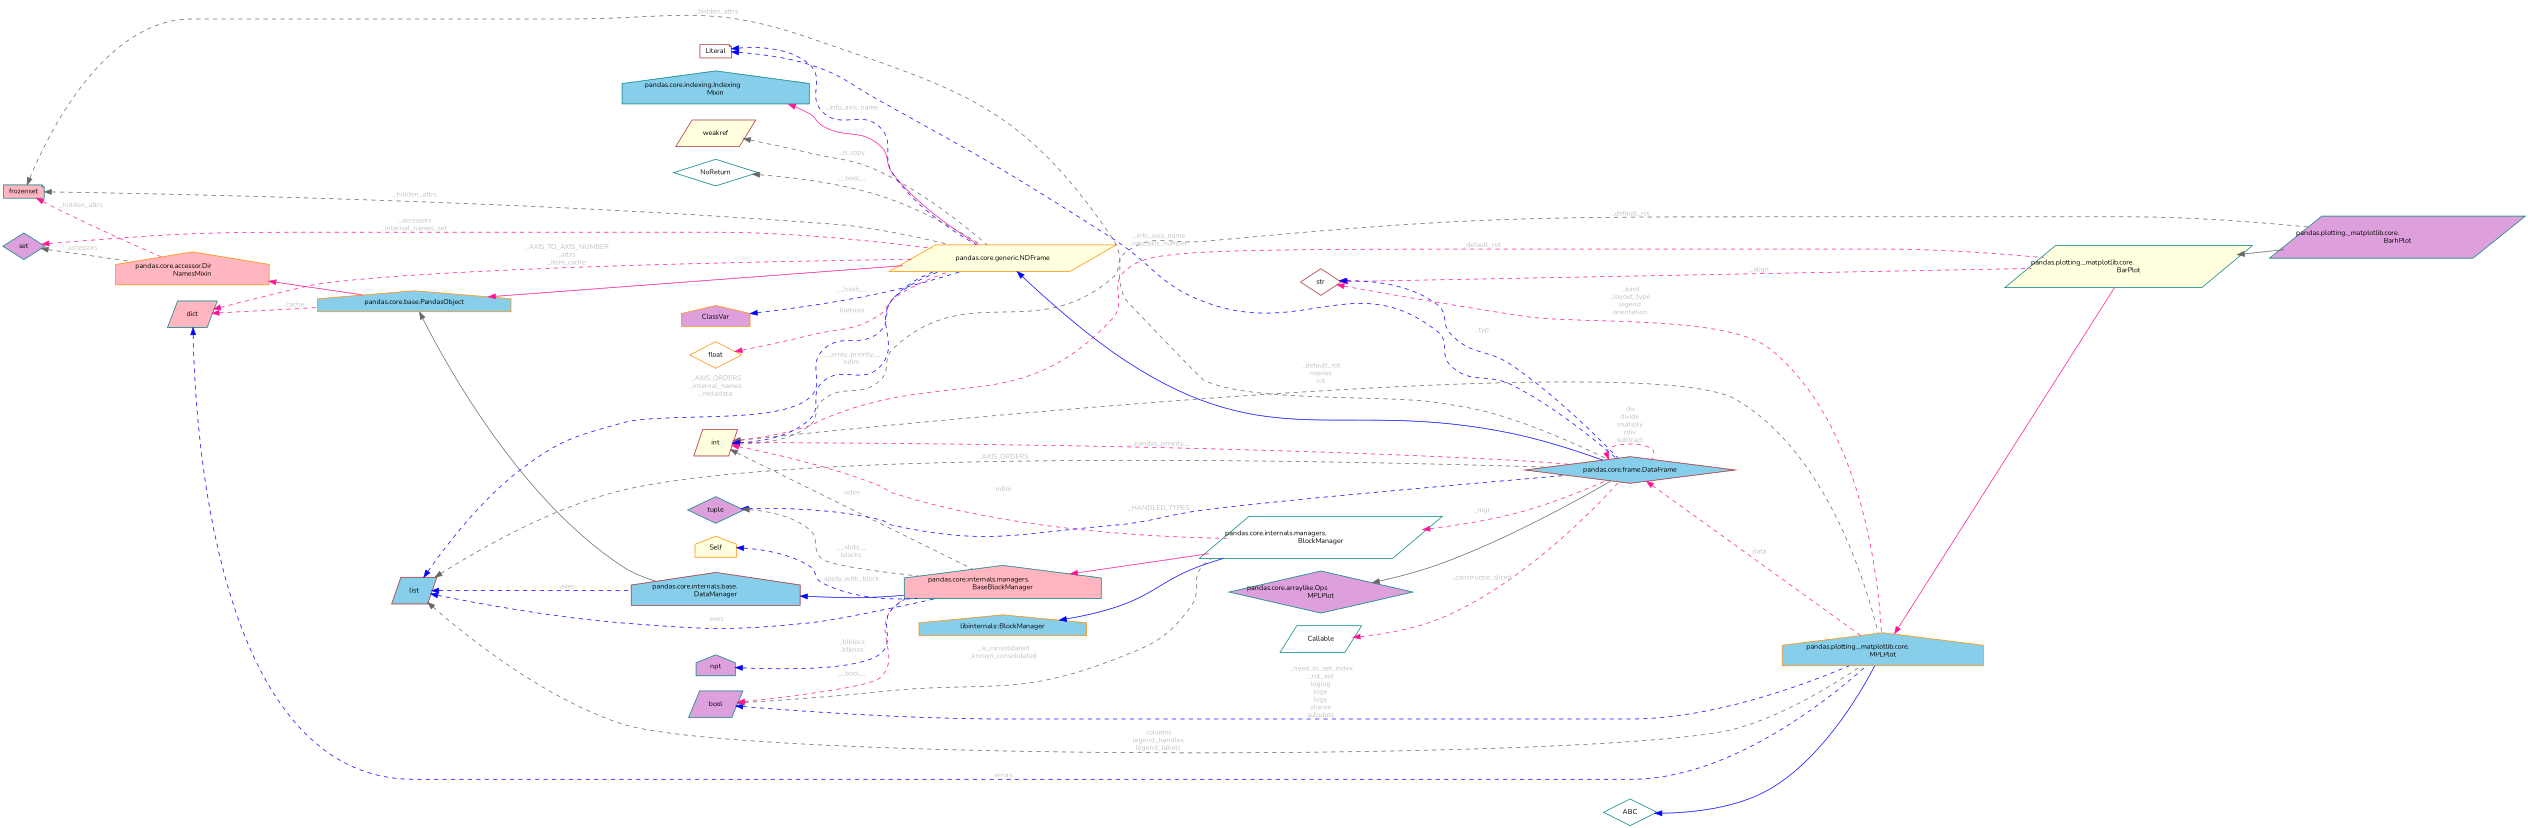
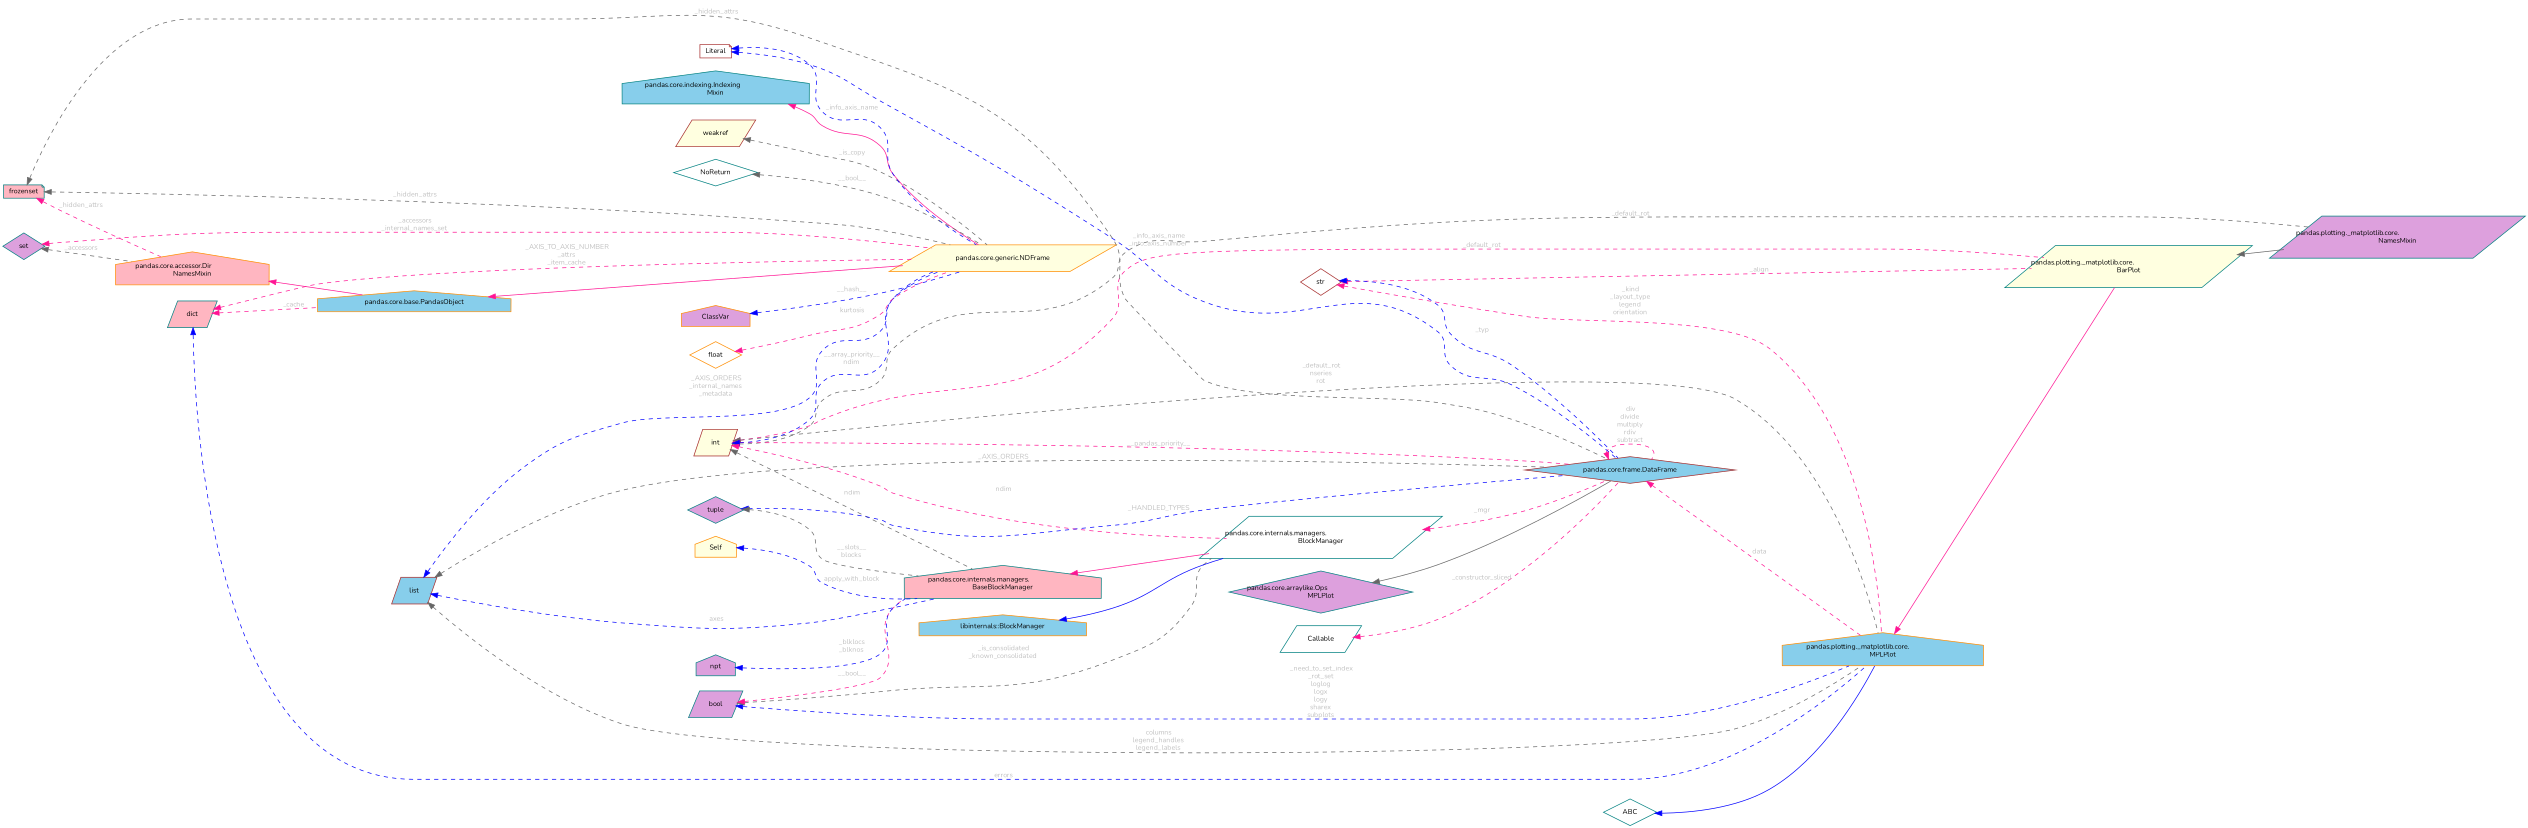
(2397, 237) -> (2397, 237)
(1294, 419) -> none
(716, 591) -> none
